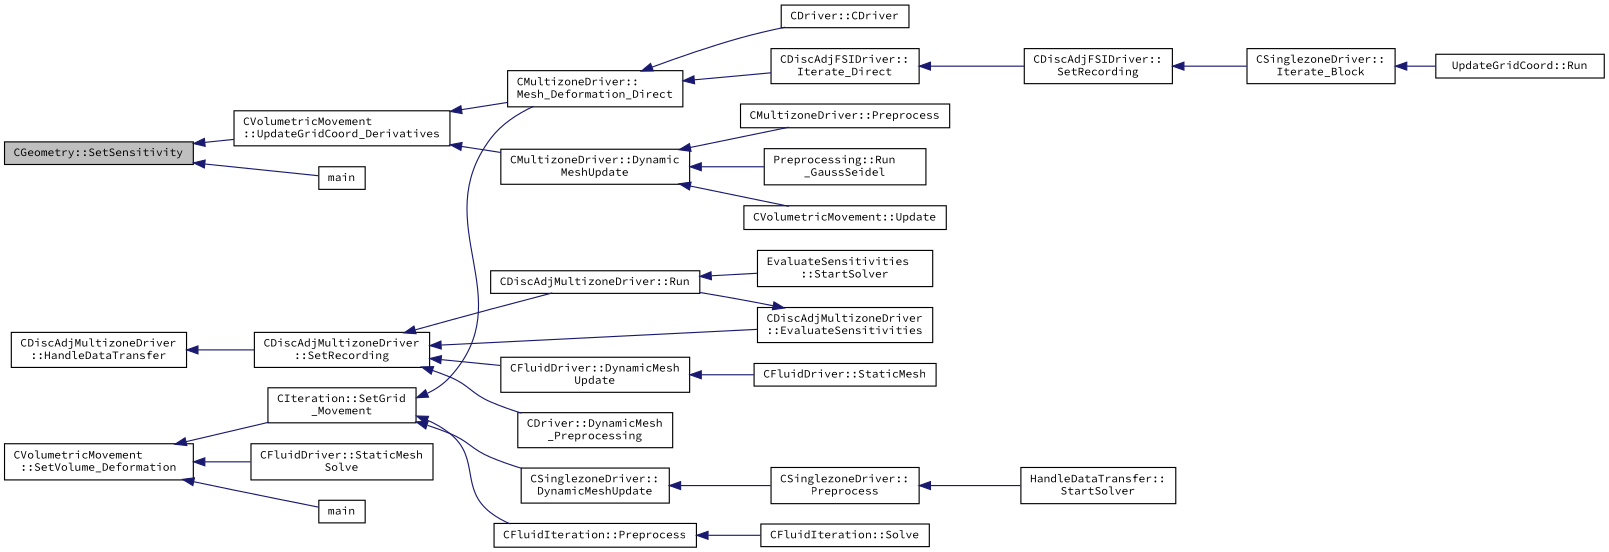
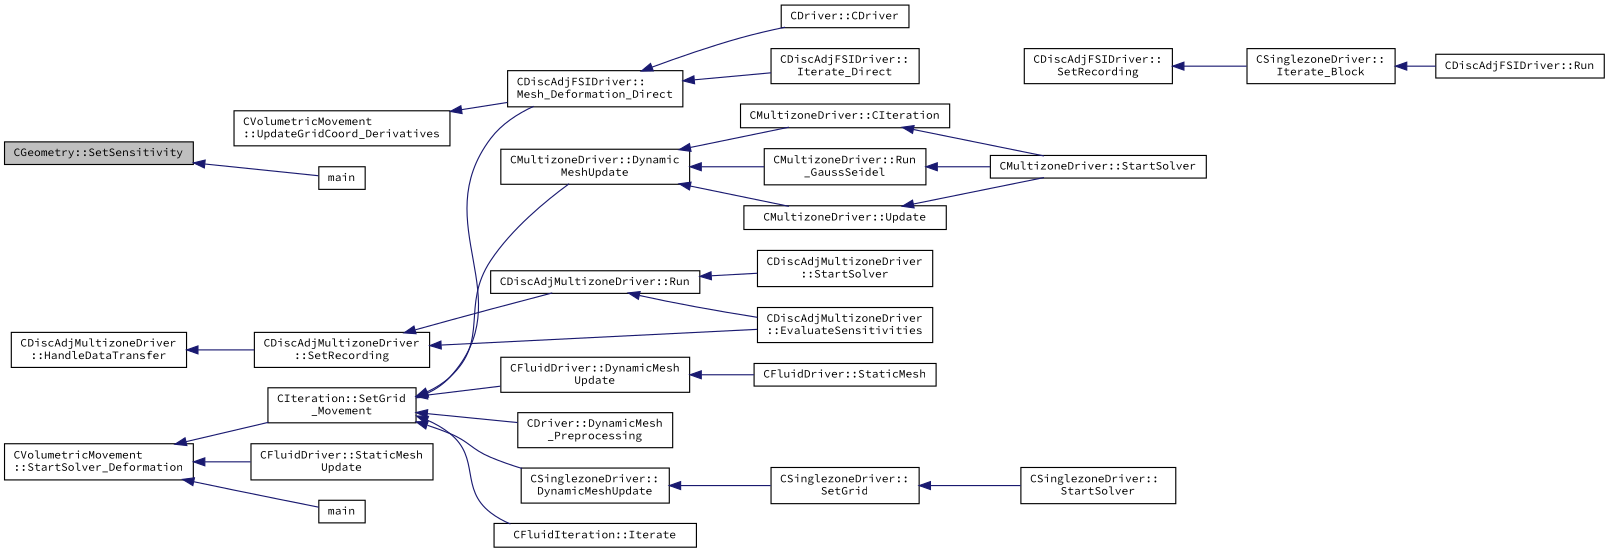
(977, 66) -> none
(1520, 66) -> (1520, 66)
(595, 89) -> (595, 89)
(845, 116) -> (845, 116)
(219, 141) -> none
(476, 149) -> (484, 274)
(845, 167) -> (845, 167)
none -> (1098, 167)
(845, 218) -> (845, 218)
(845, 269) -> (845, 269)
(737, 299) -> (698, 307)
(471, 363) -> (464, 391)
(476, 394) -> (472, 418)
(99, 462) -> (99, 462)
(342, 462) -> (342, 462)
(845, 486) -> (845, 486)
(1098, 486) -> (1098, 486)
(595, 535) -> (595, 535)
(845, 535) -> none
